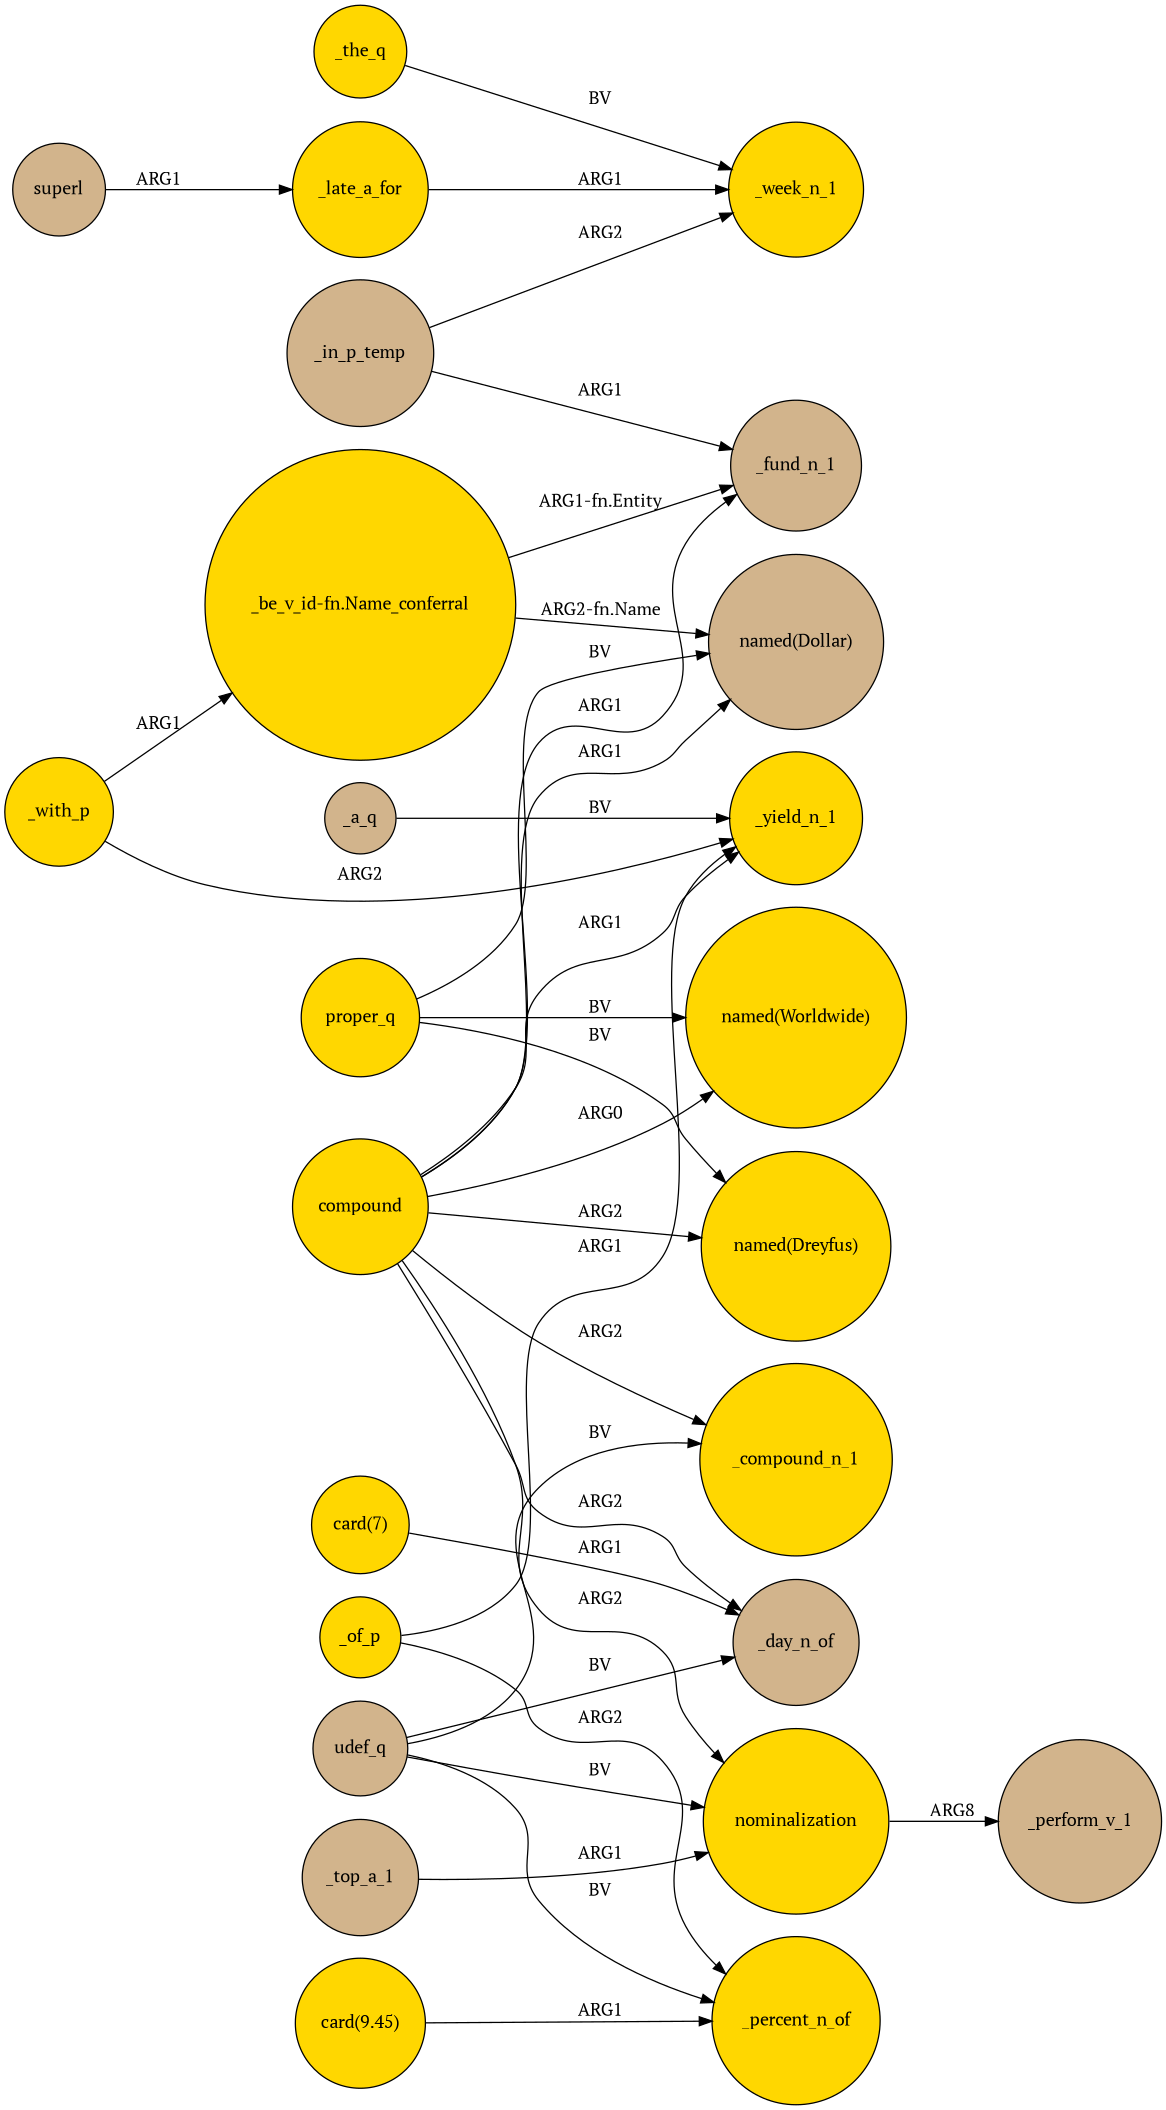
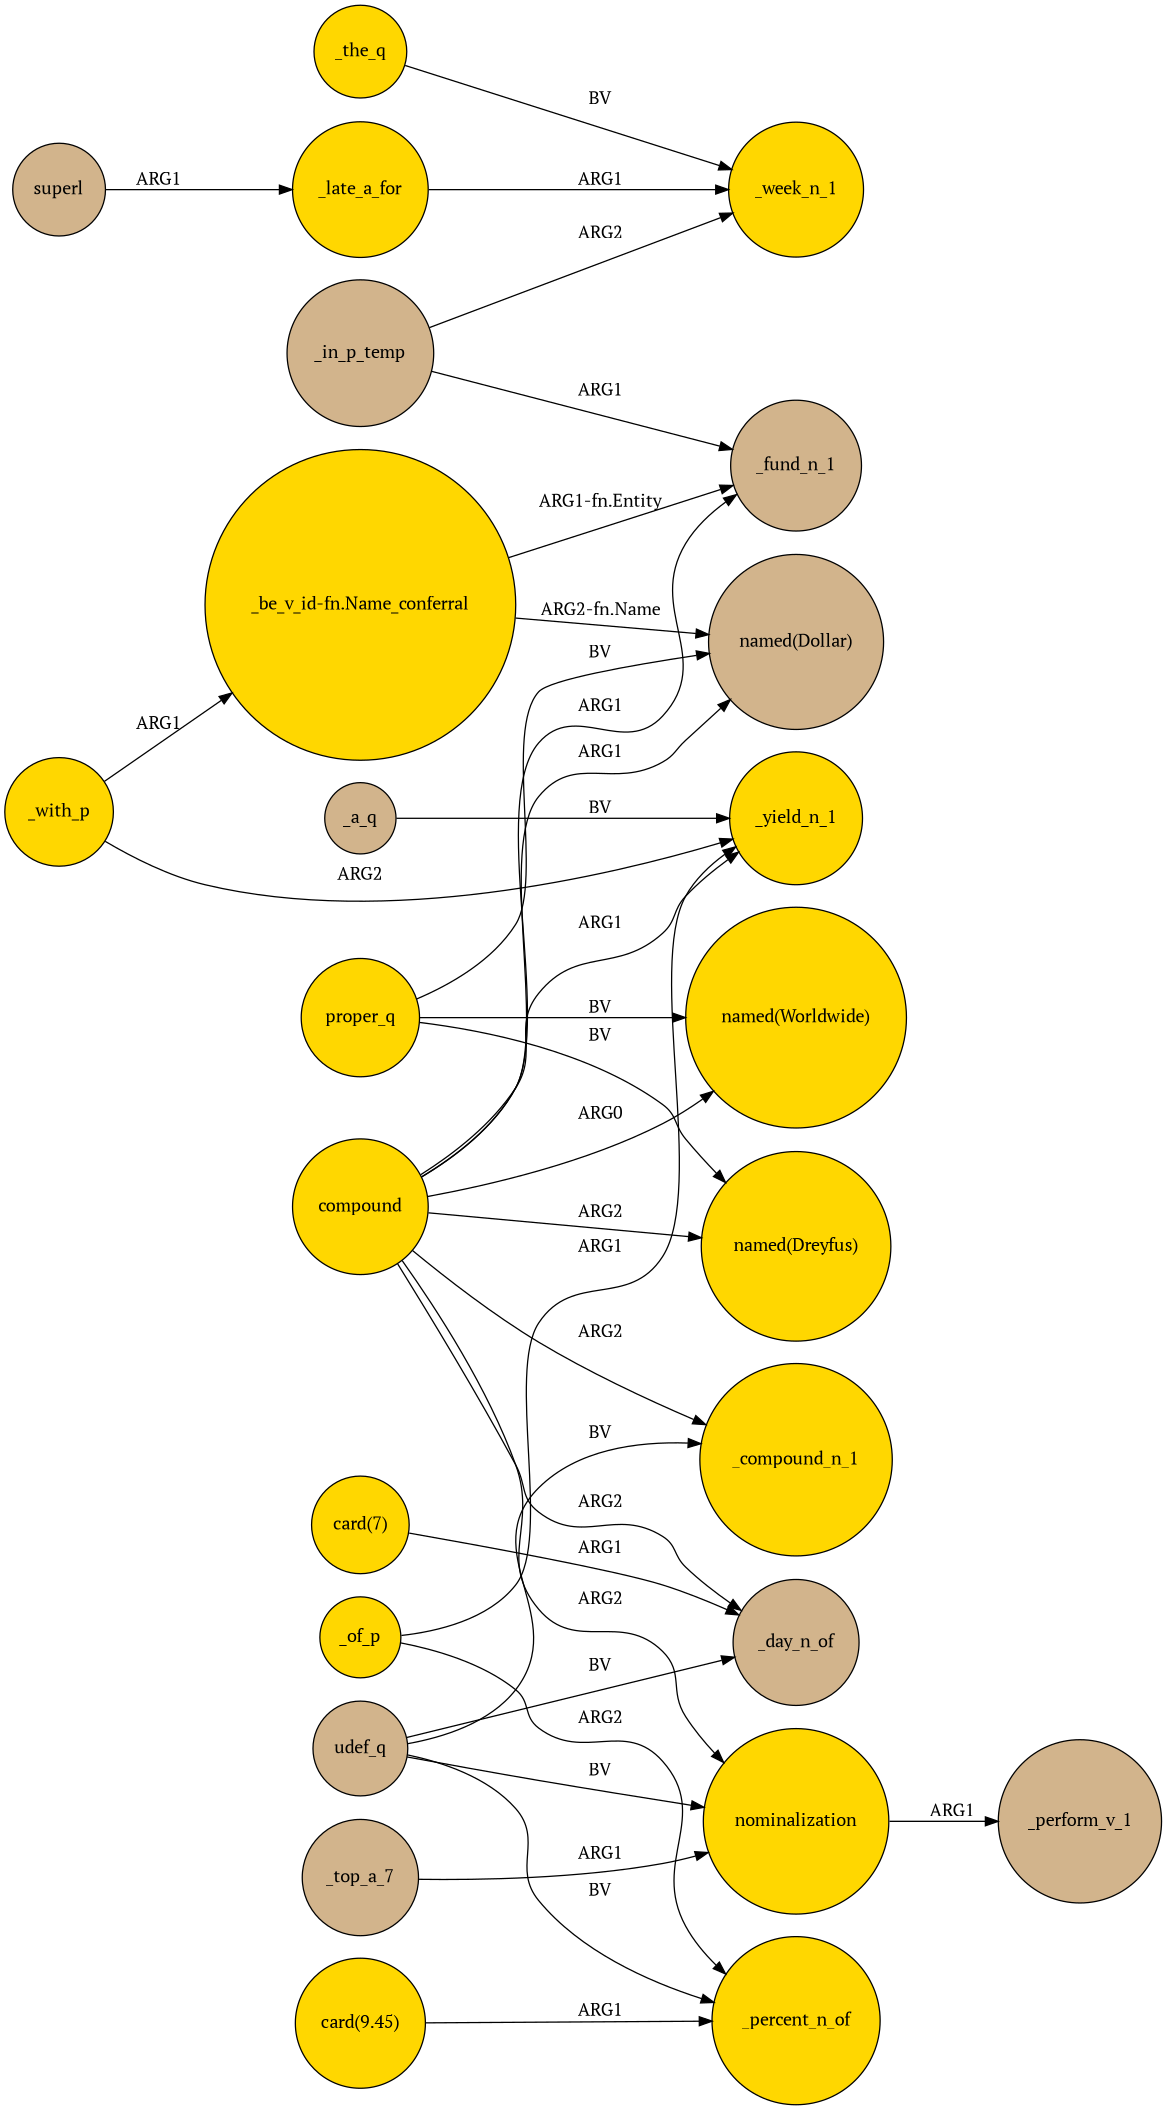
(953, 1812) -> (953, 1812)
(360, 1878) -> (360, 1878)
